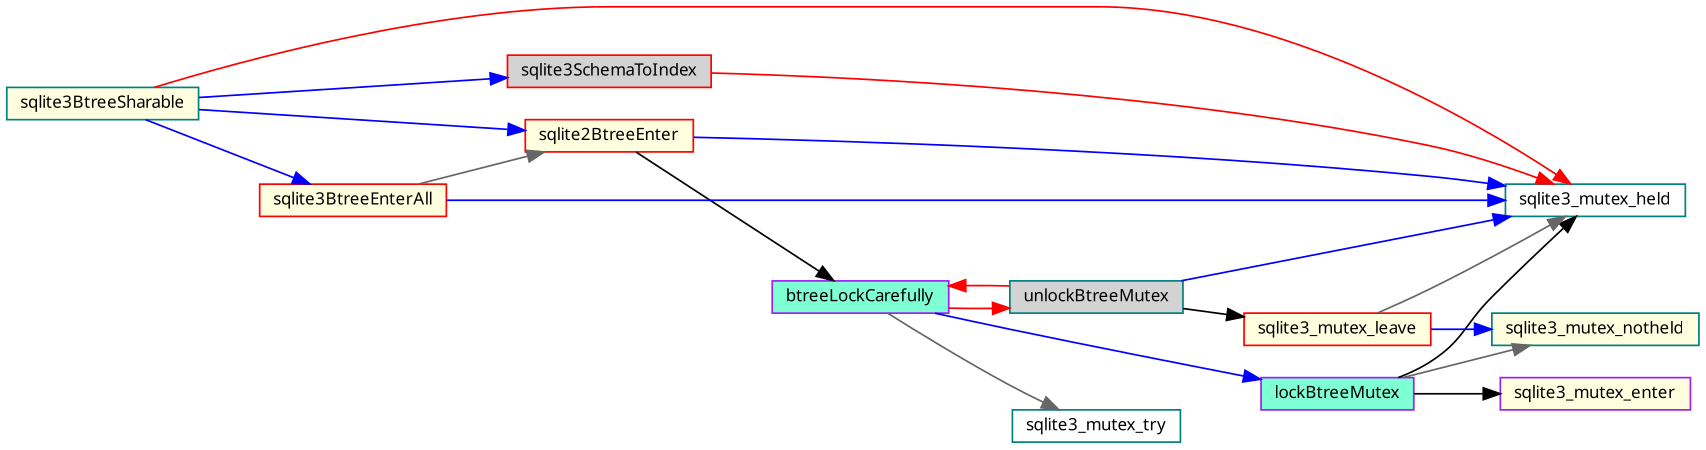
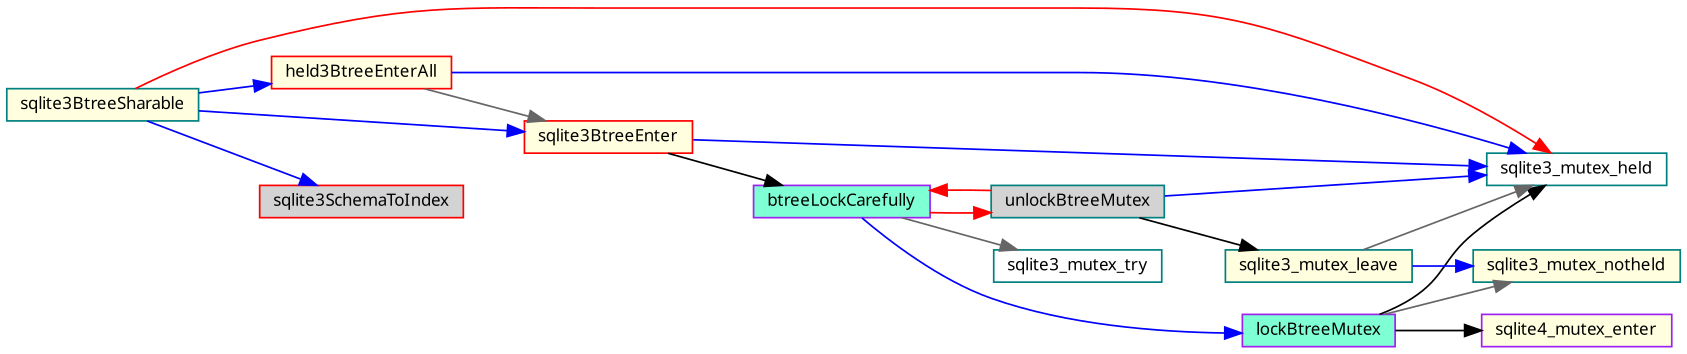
(1128, 100) -> none
(609, 136) -> (608, 137)
(353, 200) -> (362, 73)
(1337, 329) -> (1319, 266)
(1595, 394) -> (1577, 331)
